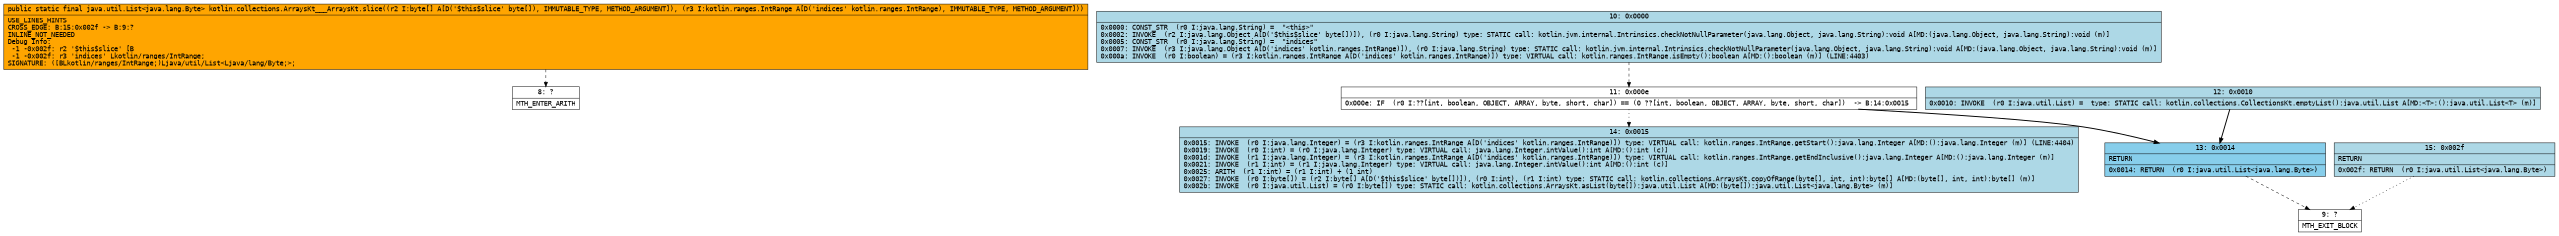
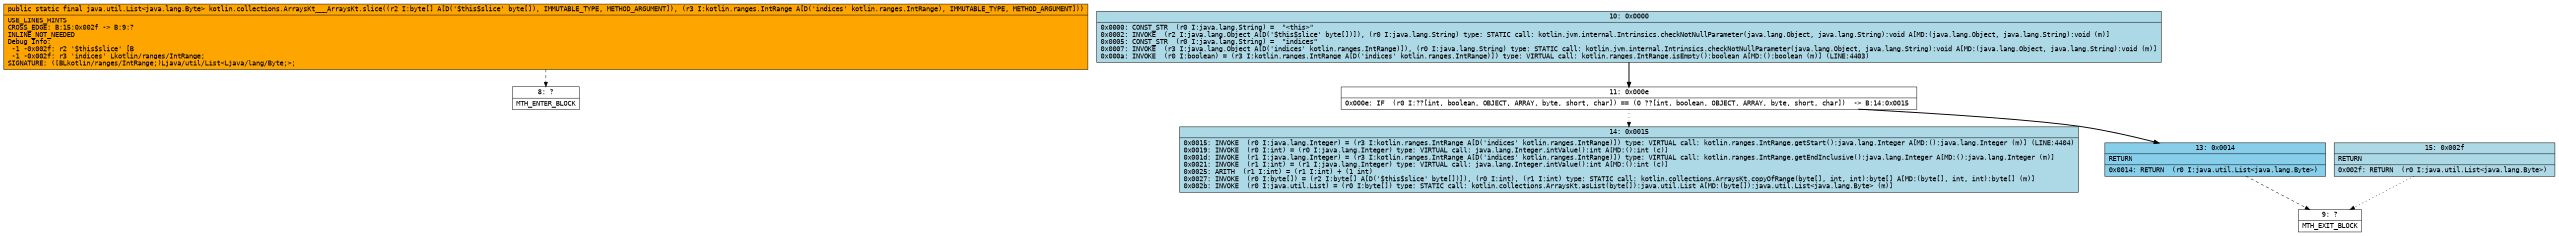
(1629, 72) -> (1629, 72)
(2233, 98) -> none
(546, 104) -> (546, 104)
